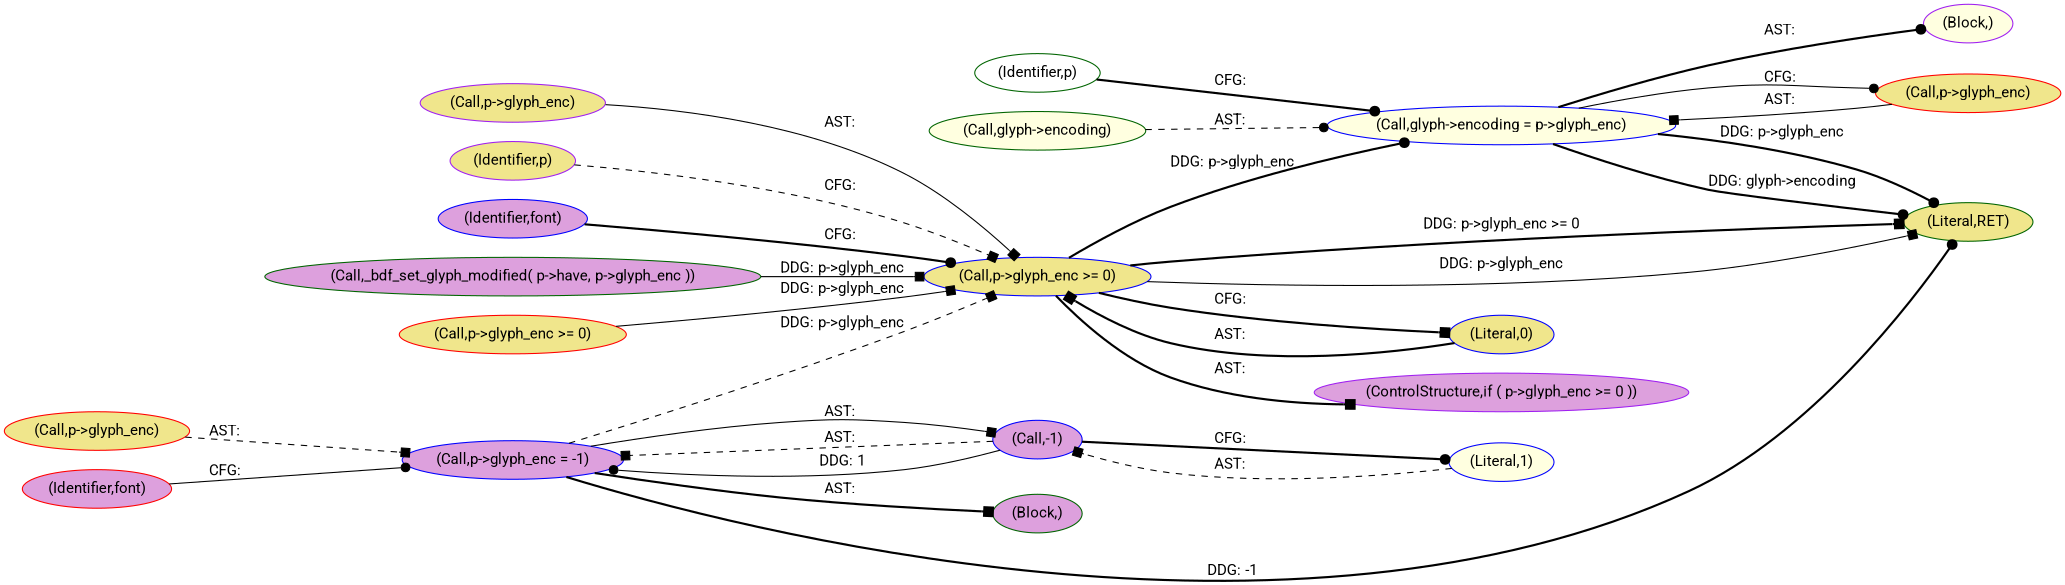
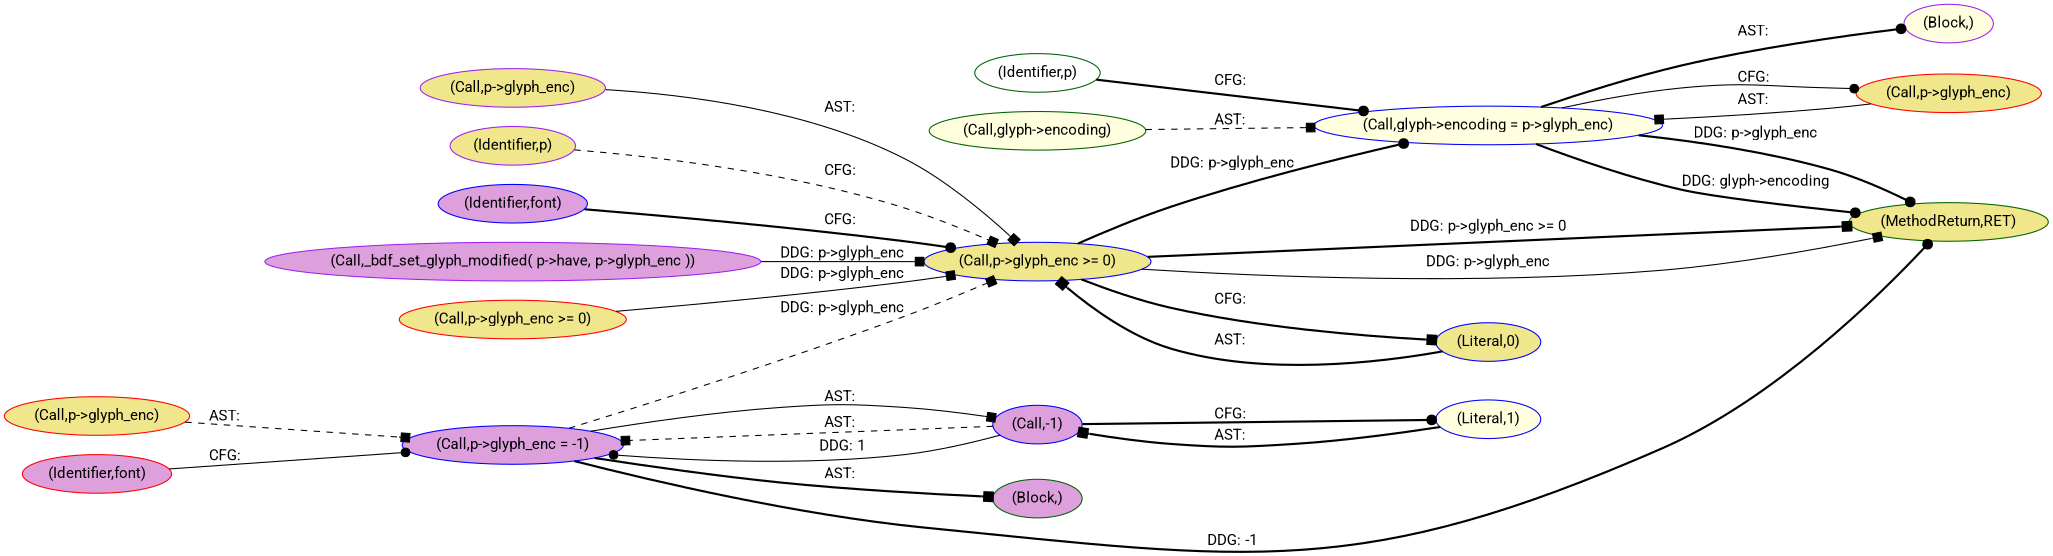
(1232, 129) -> (1225, 129)
(1968, 222) -> (1949, 222)
(513, 277) -> (513, 262)
(1502, 392) -> none
(1267, 479) -> (1265, 446)
